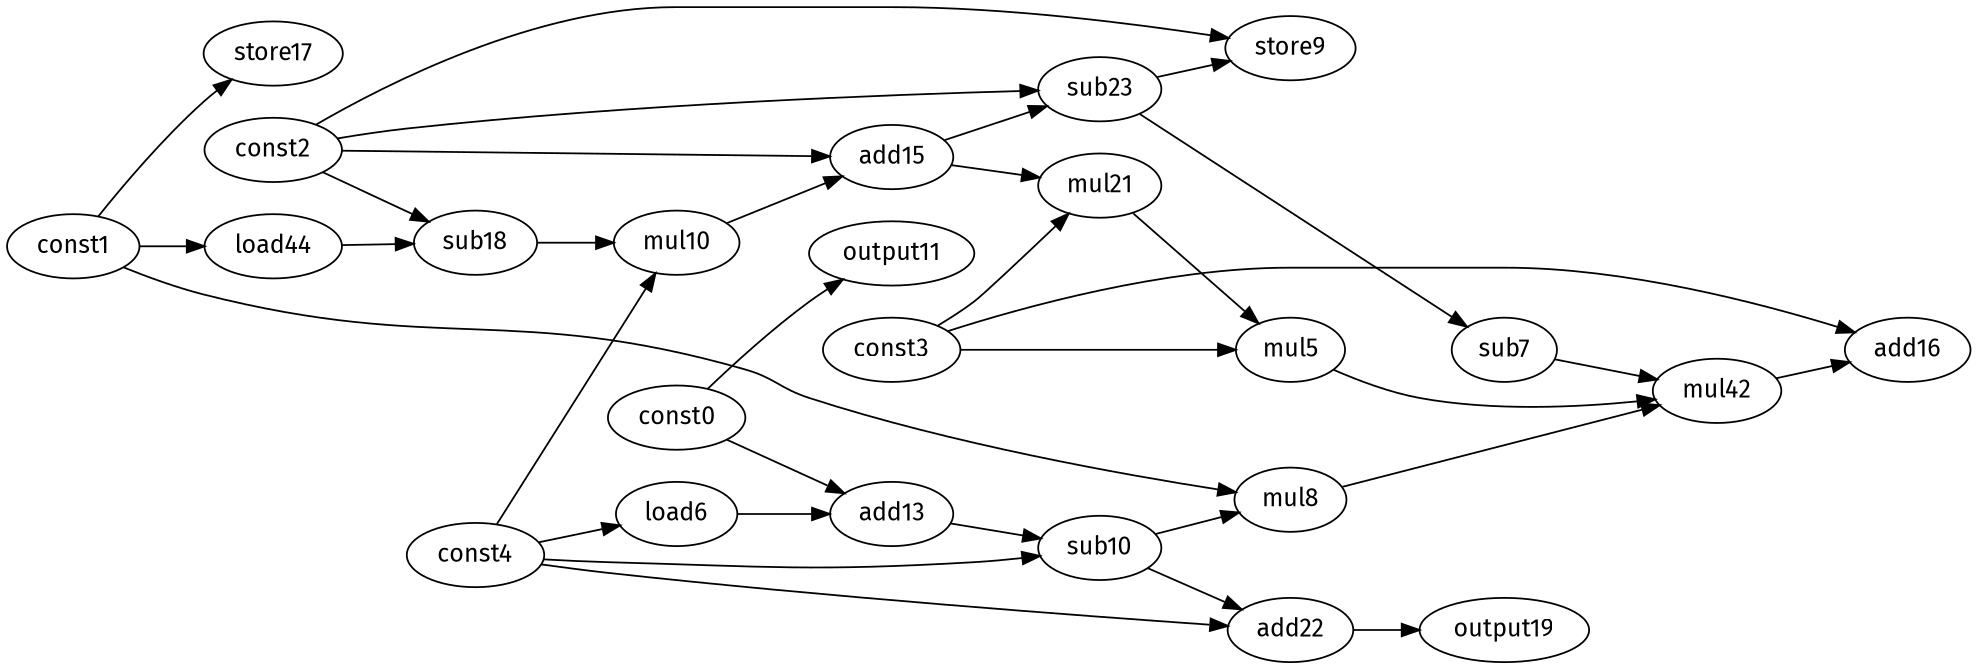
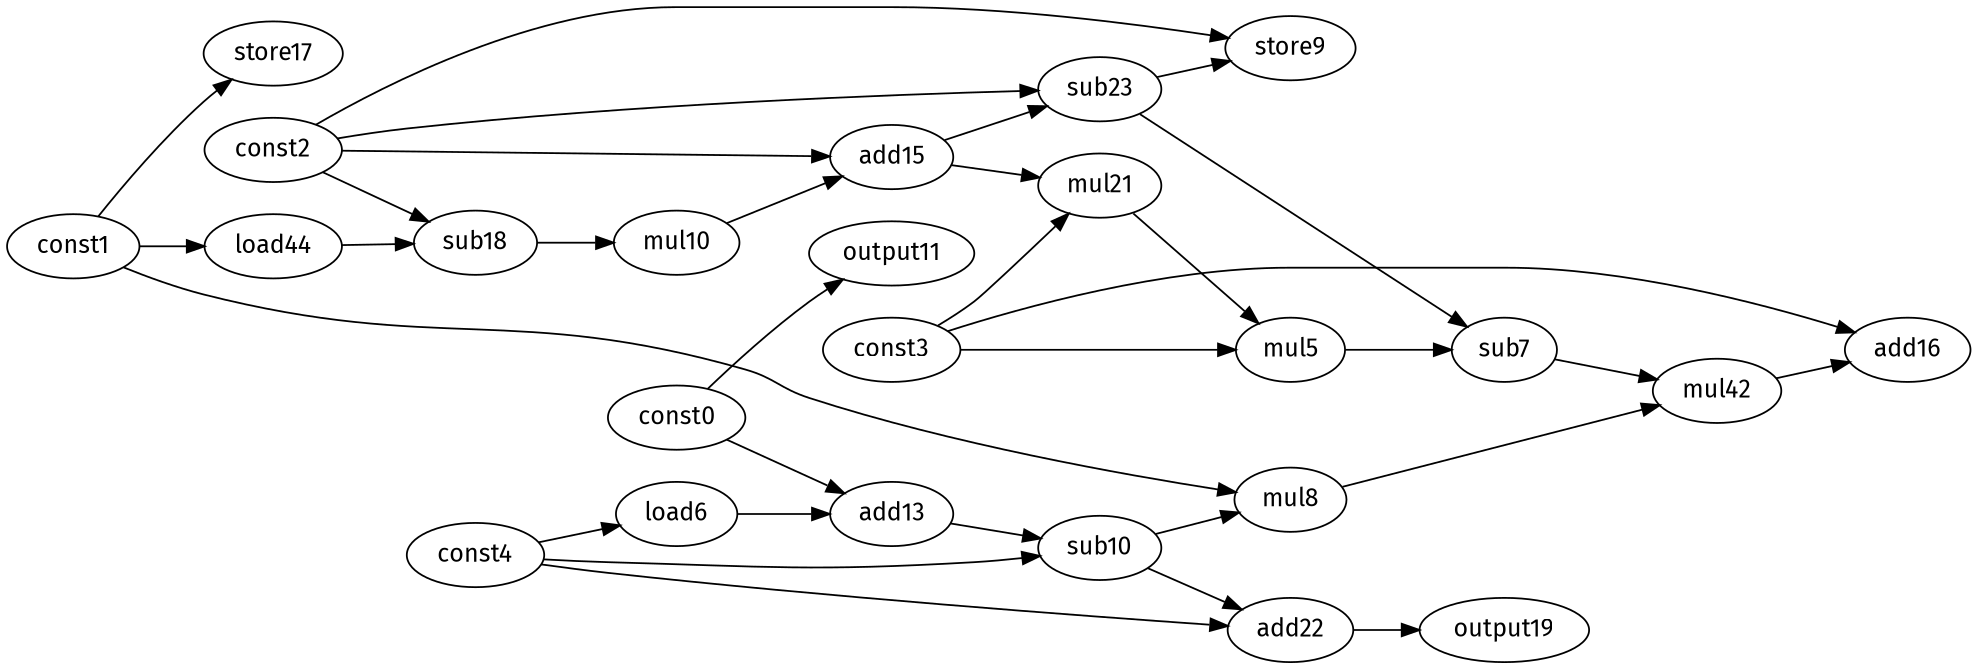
(1483, 405) -> (1389, 350)
(571, 406) -> none
